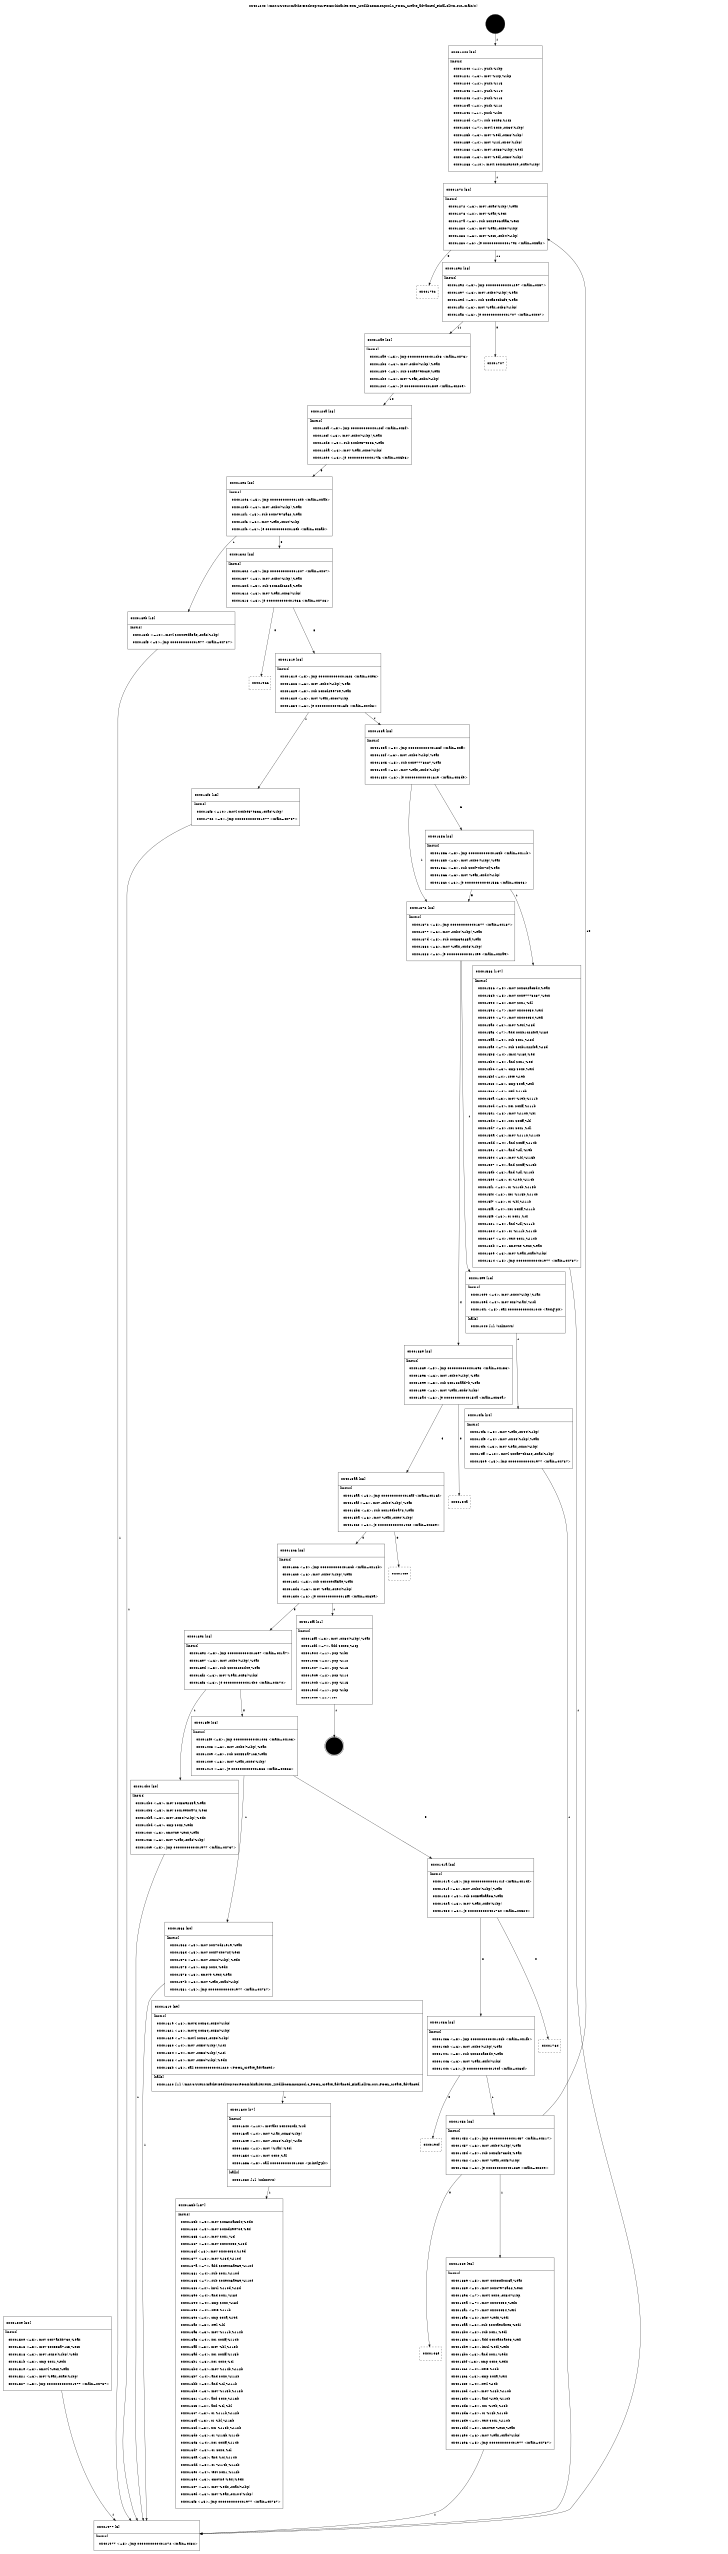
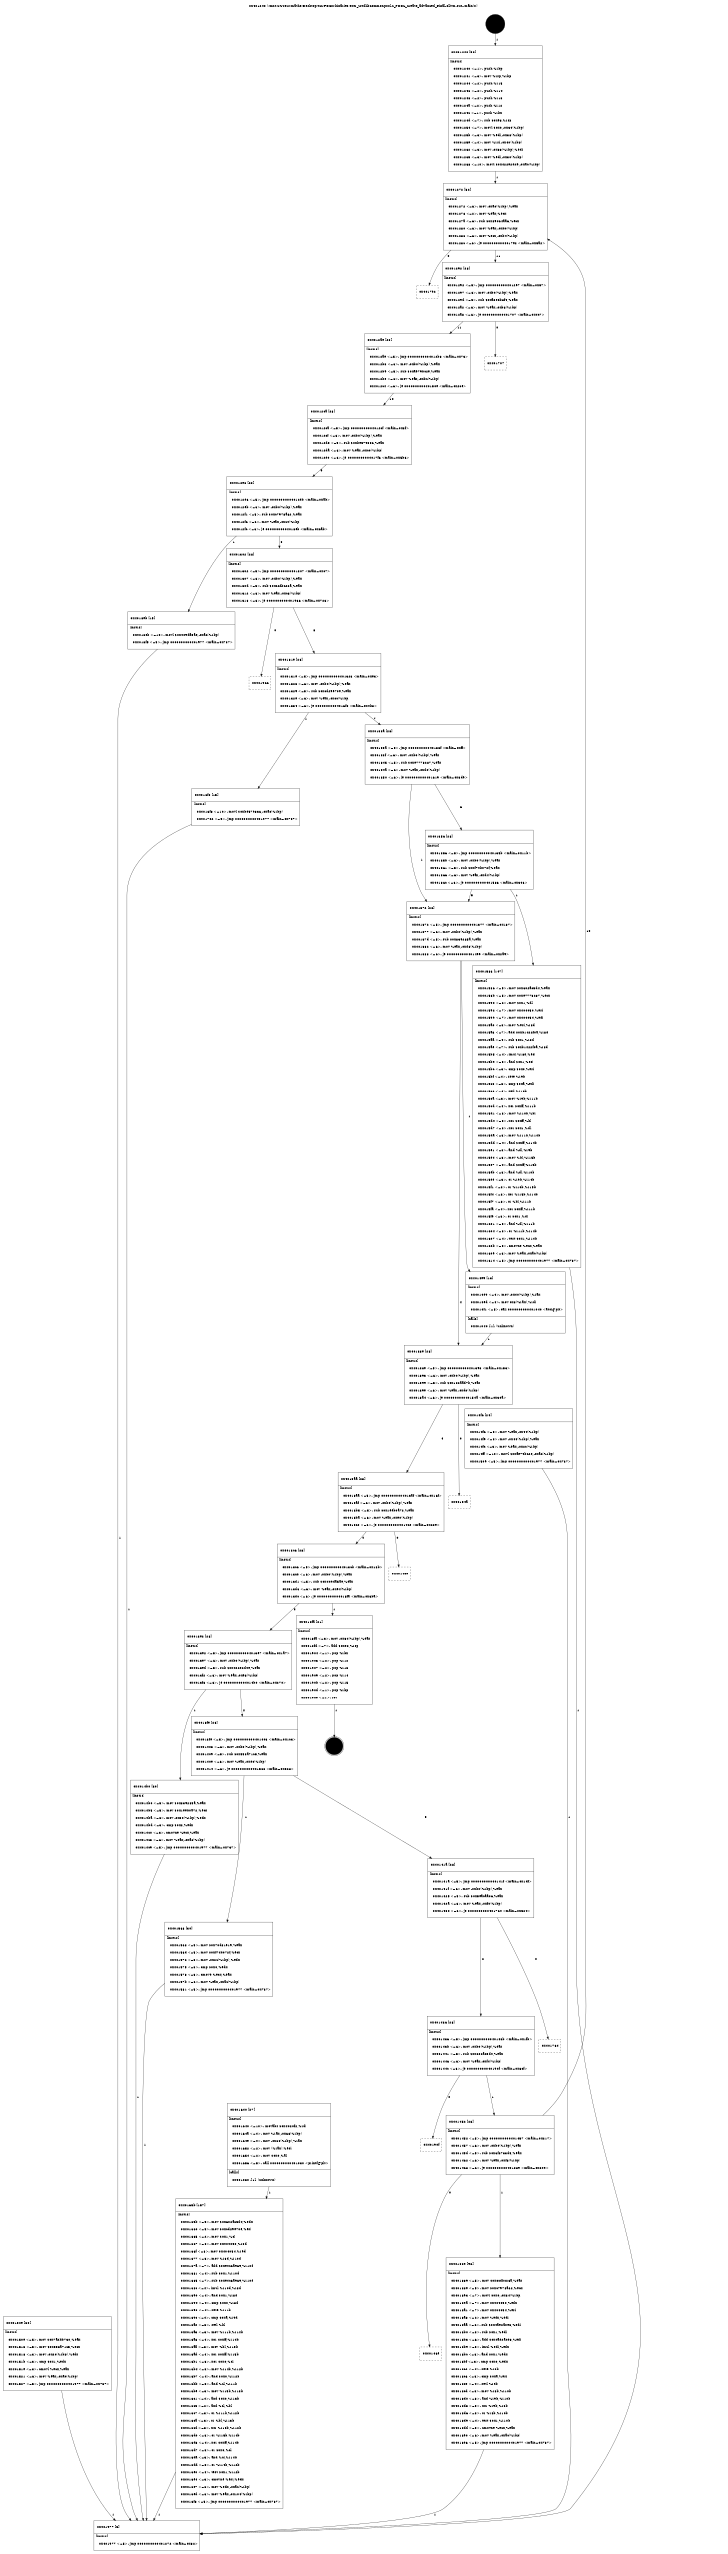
(517, 1370) -> (487, 1338)
(287, 2046) -> none
none -> (165, 2495)
